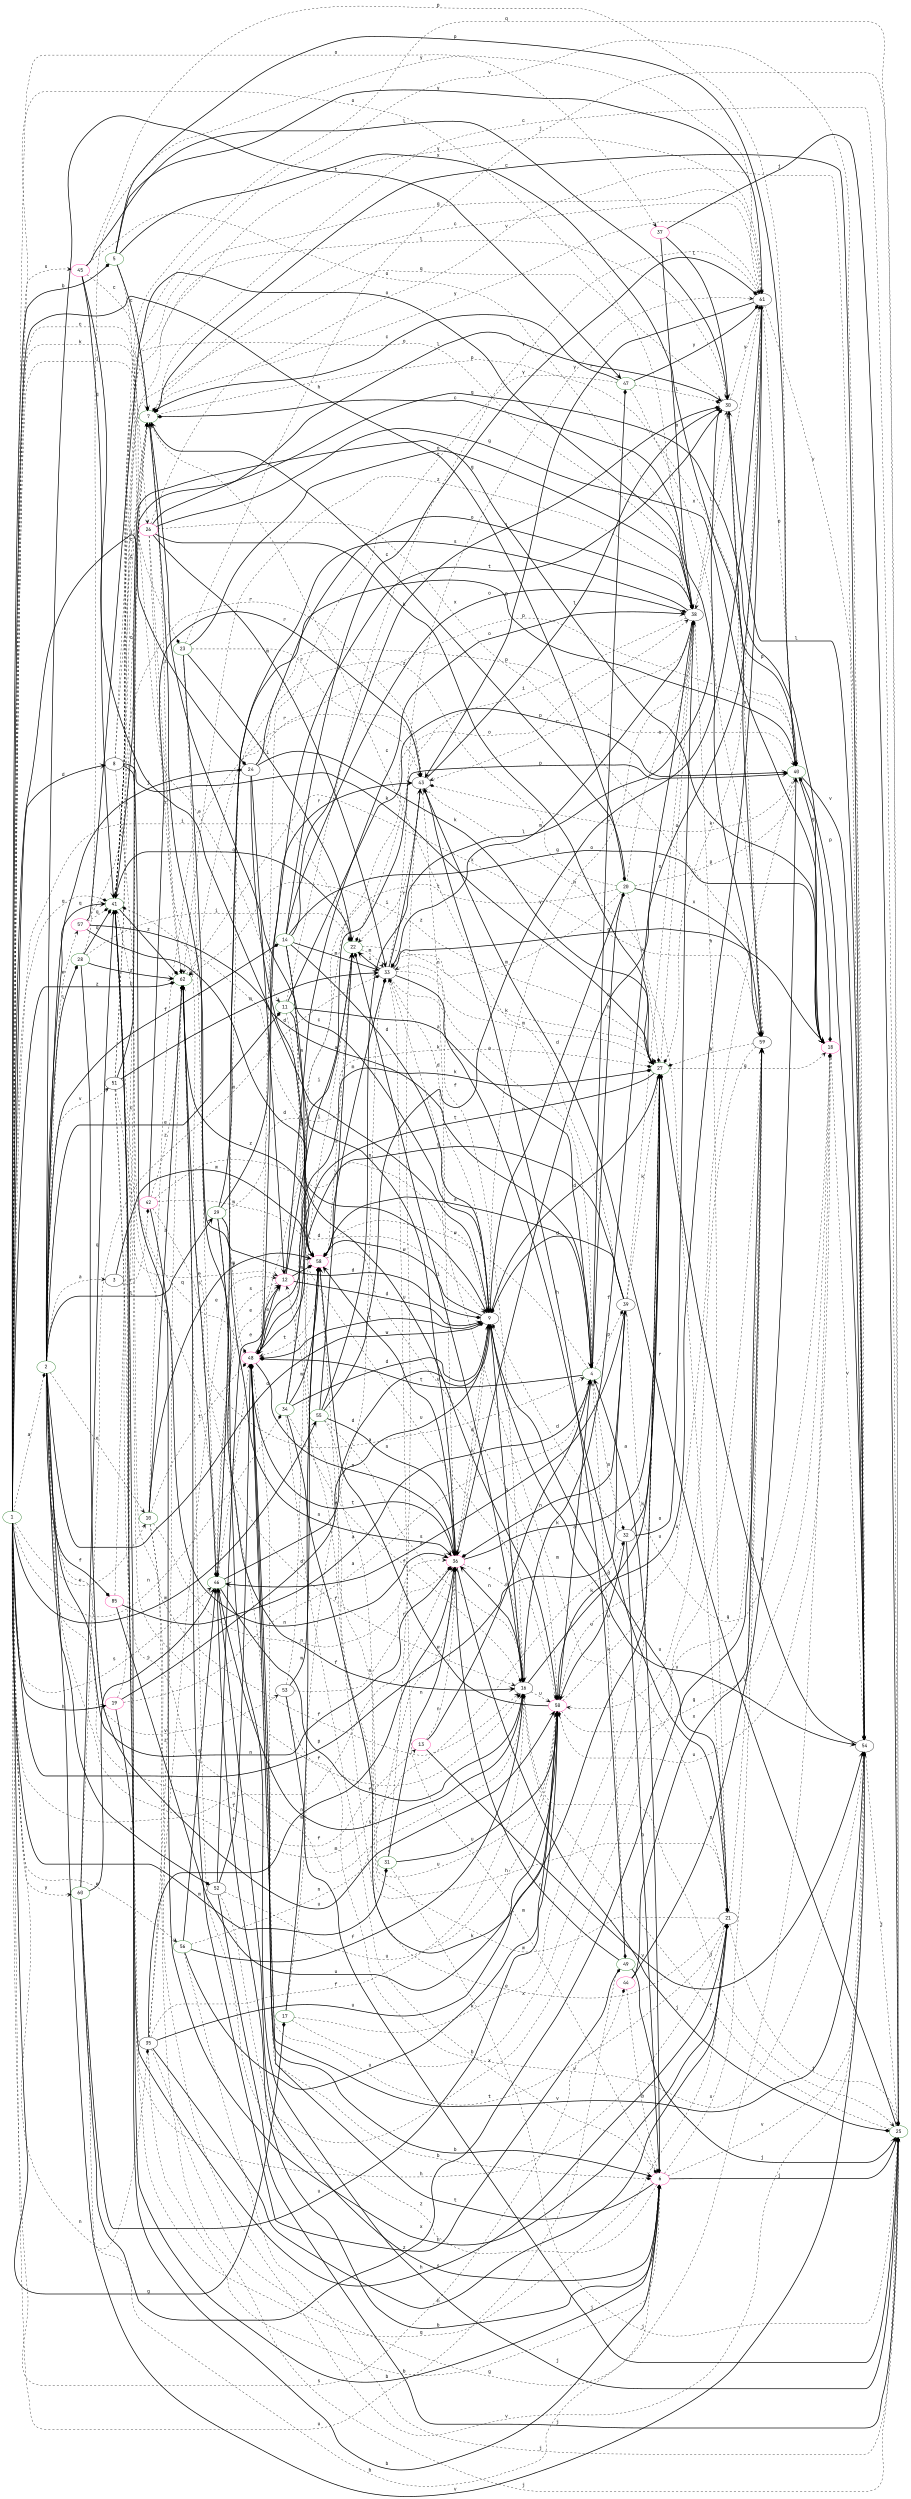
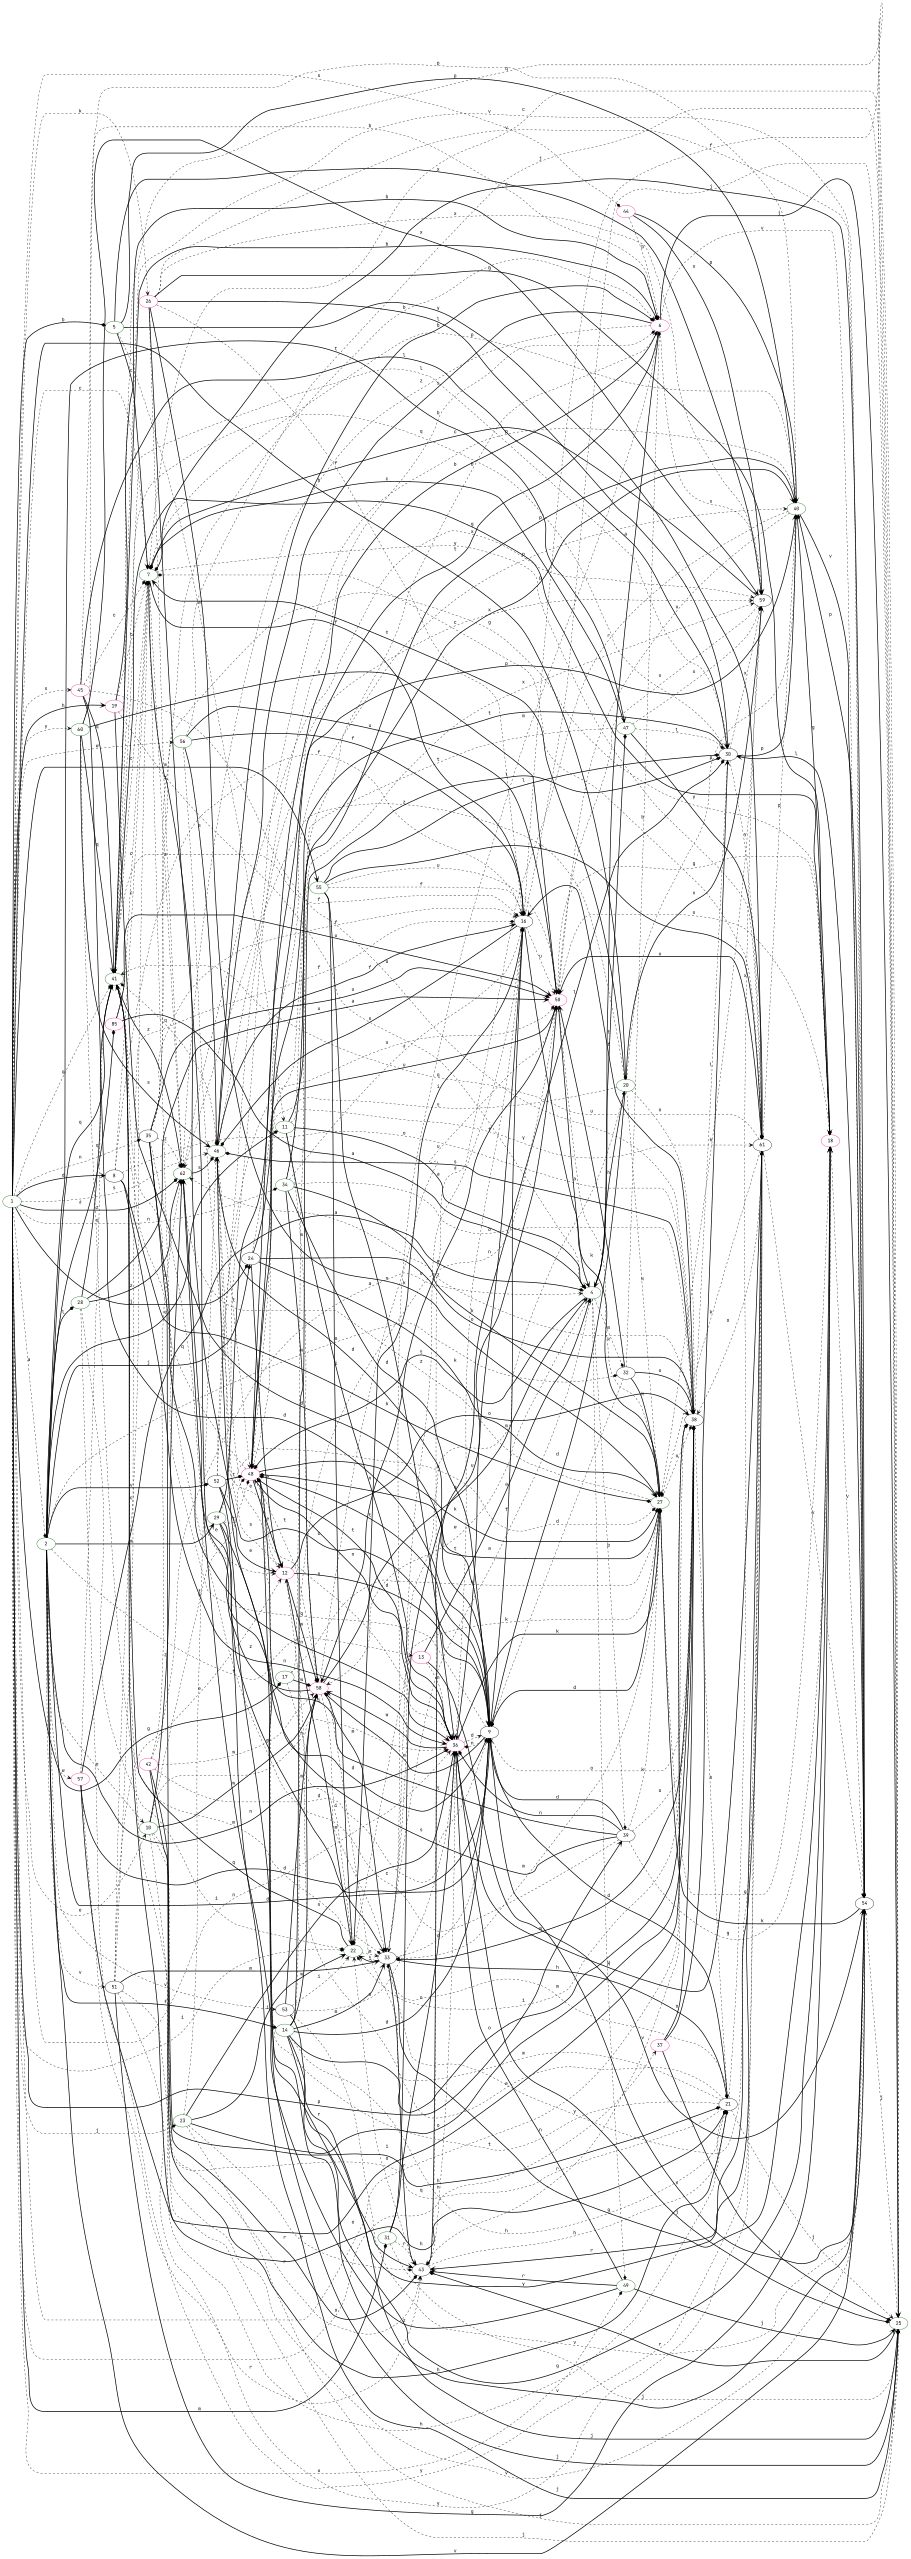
(114, 1280) -> none
(131, 1294) -> (131, 1541)
(507, 1490) -> (507, 1510)
(643, 1855) -> (643, 851)
